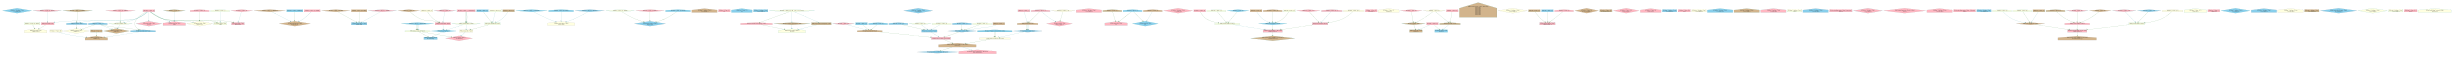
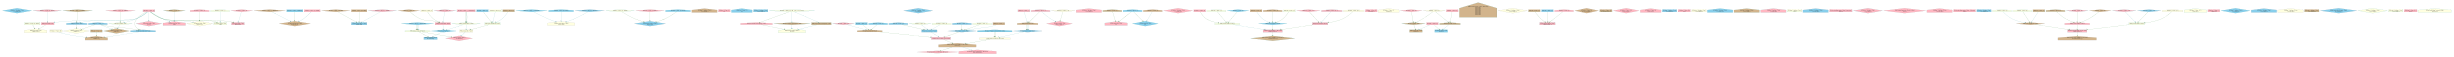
(937, 52) -> (937, 52)
